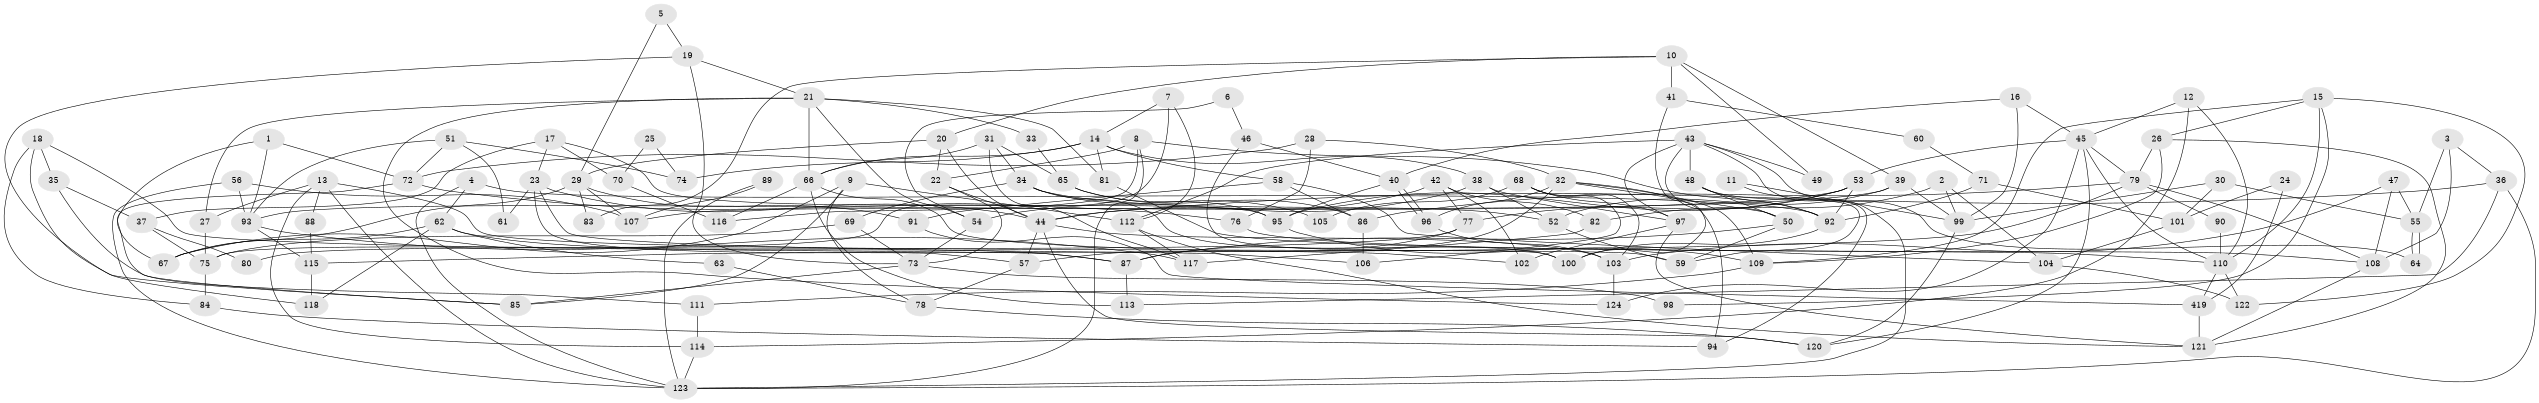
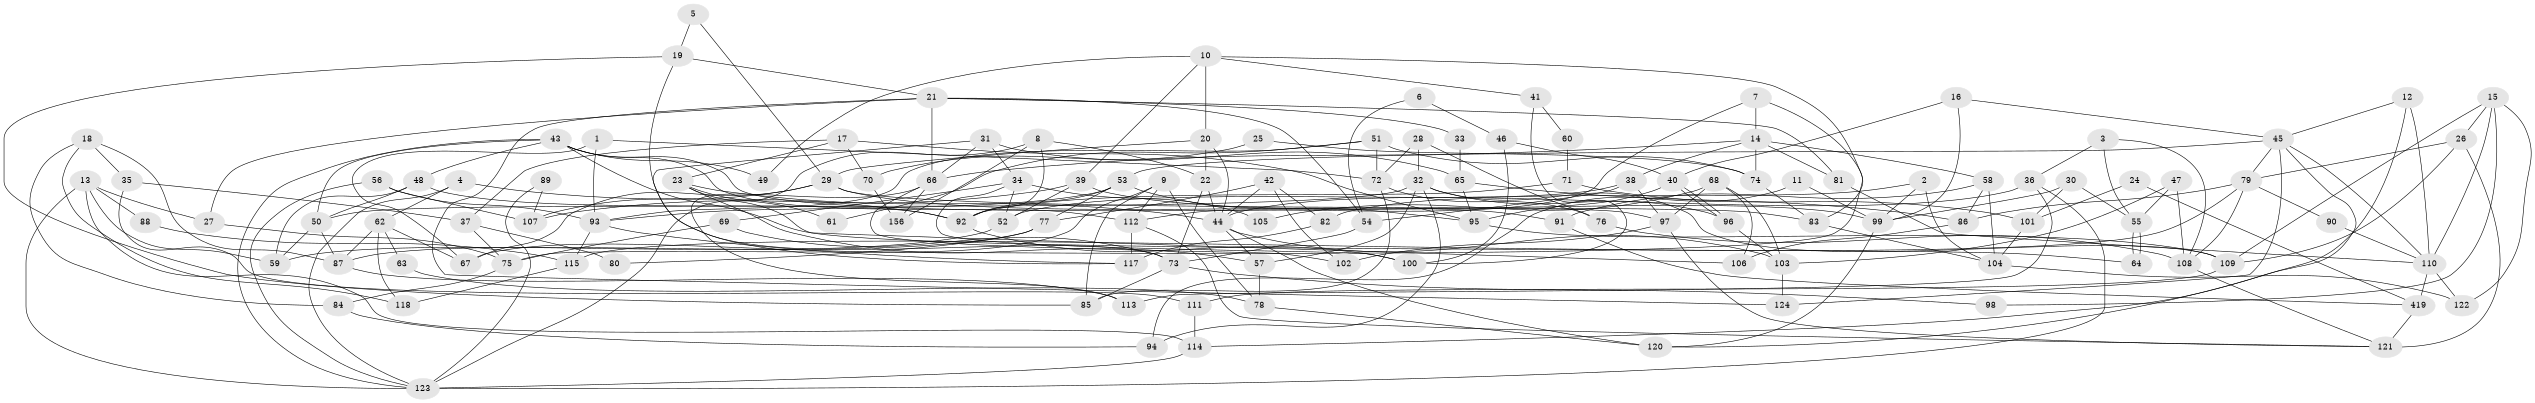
none -> (1785, 202)
(719, 222) -> (897, 222)
none -> (1904, 243)
